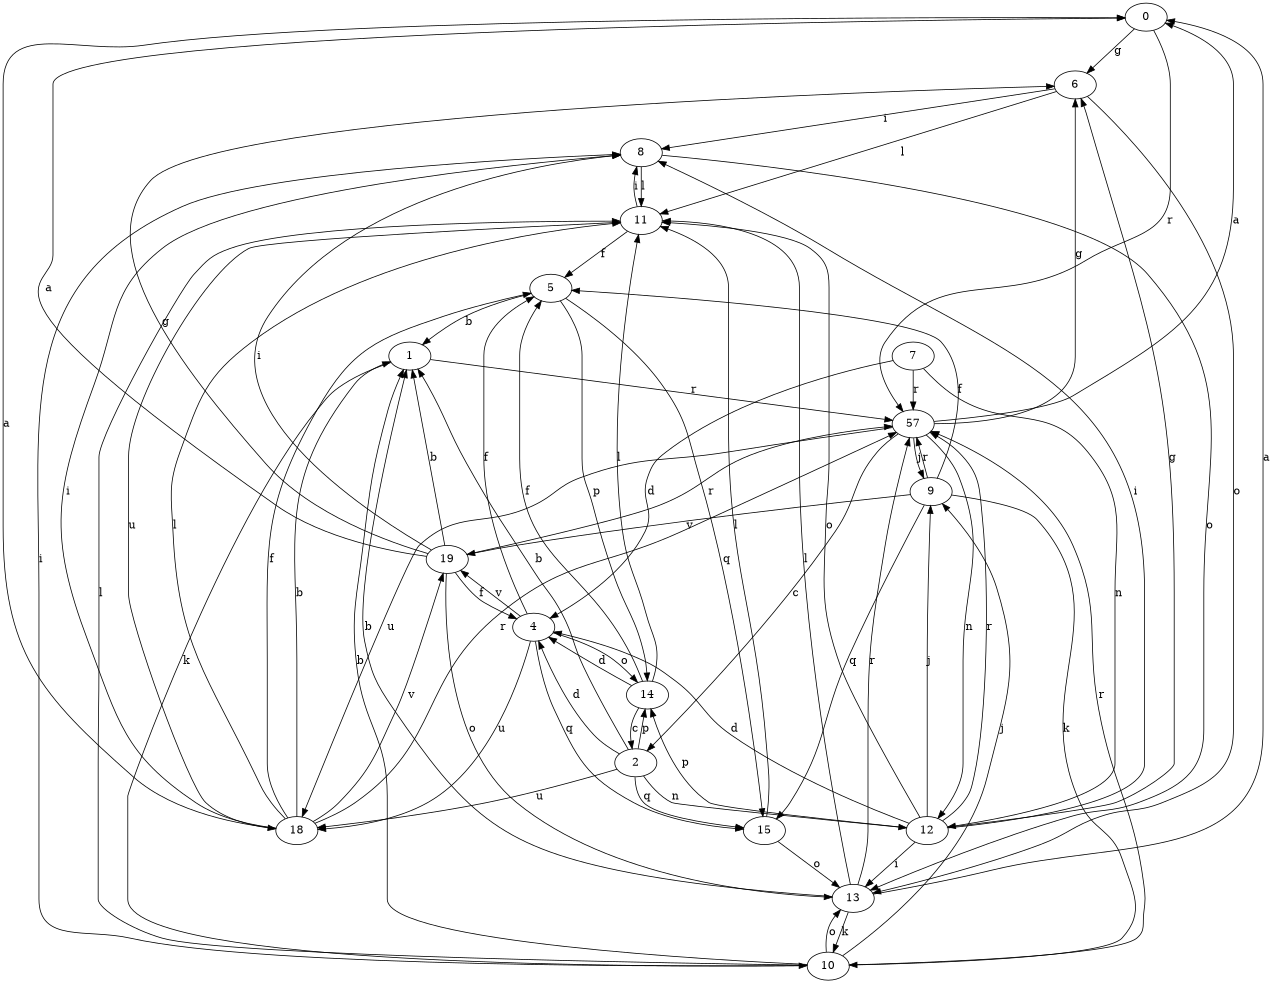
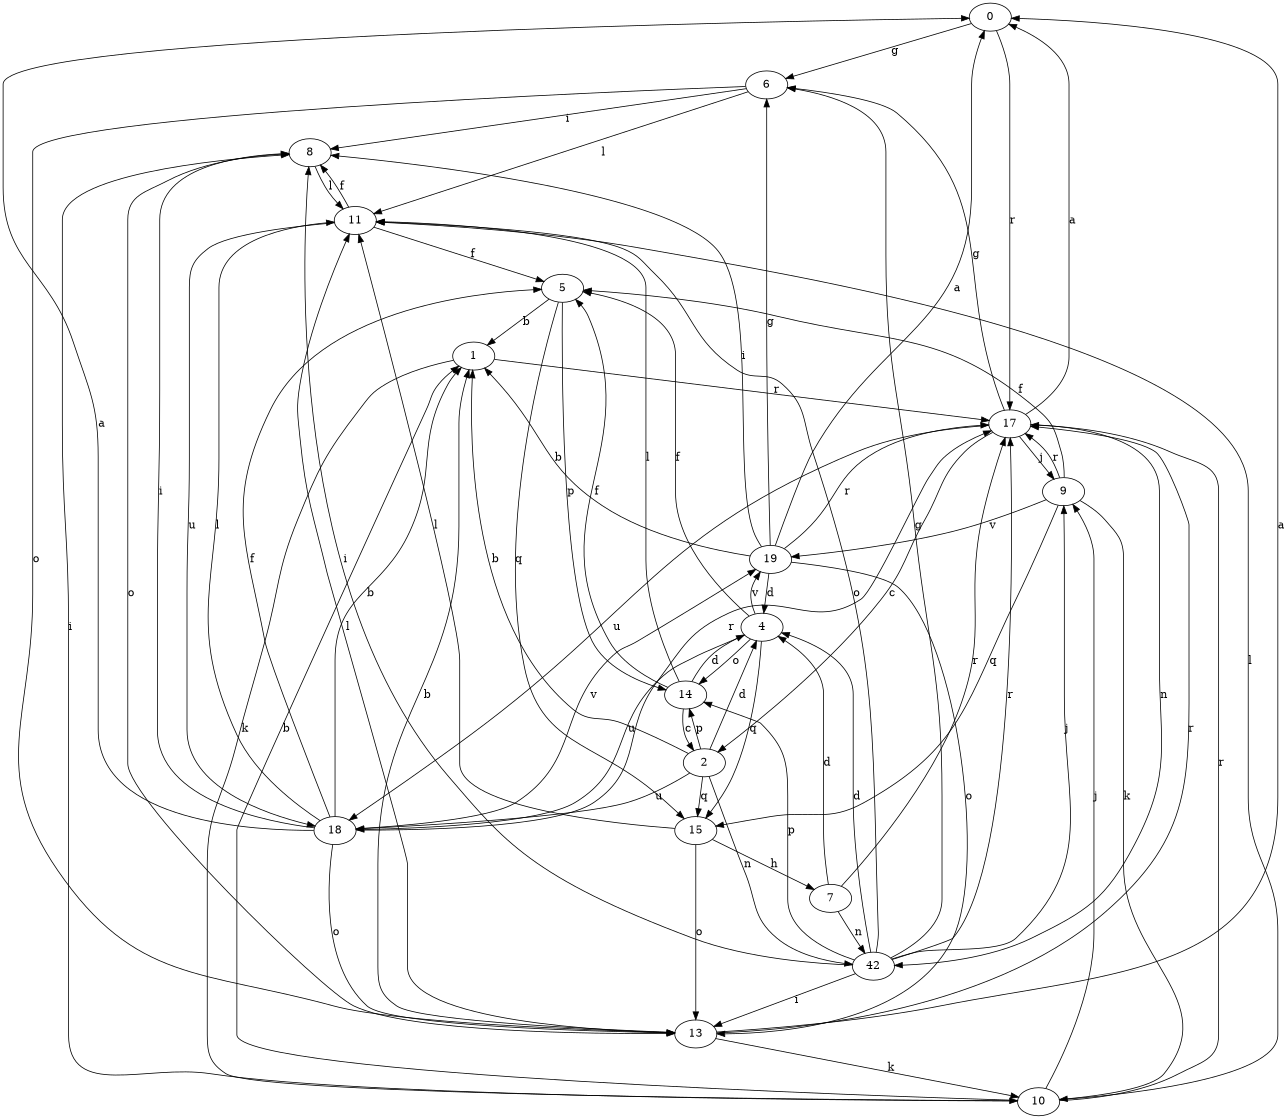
(636, 187) -> (342, 187)
(913, 424) -> (1010, 424)
(482, 593) -> (771, 593)
(927, 831) -> (873, 966)
none -> (760, 863)
(827, 933) -> (364, 1002)
